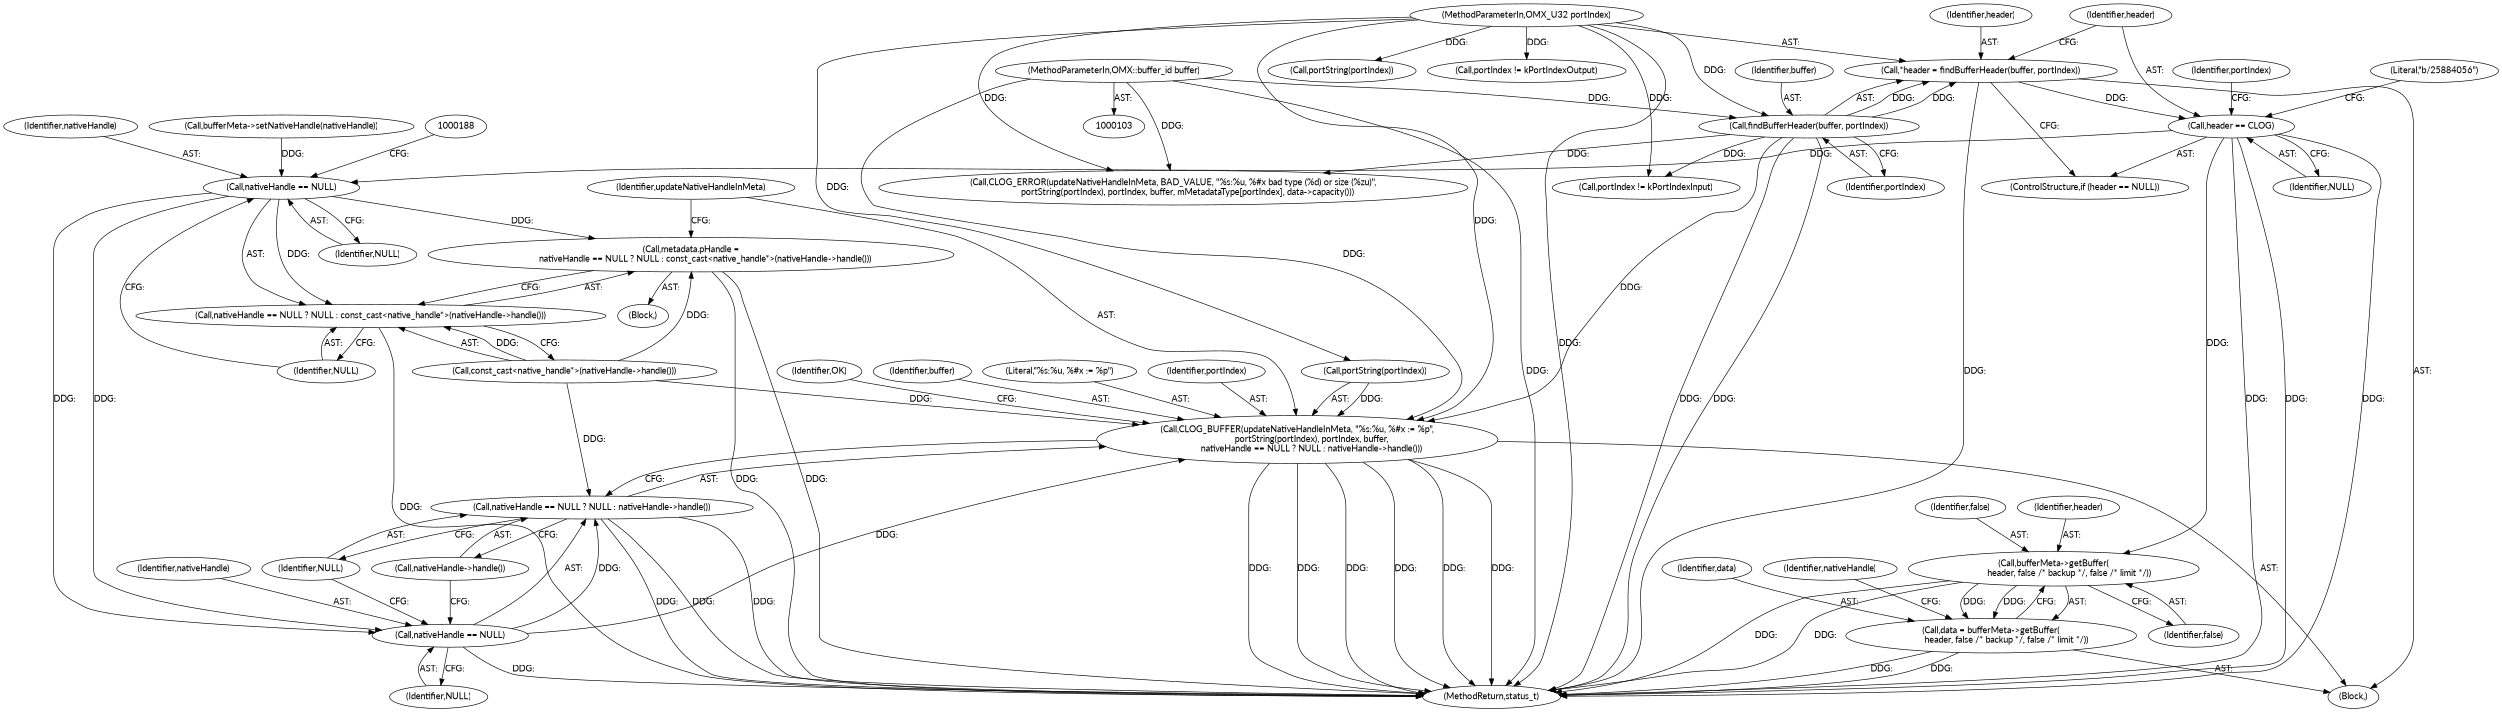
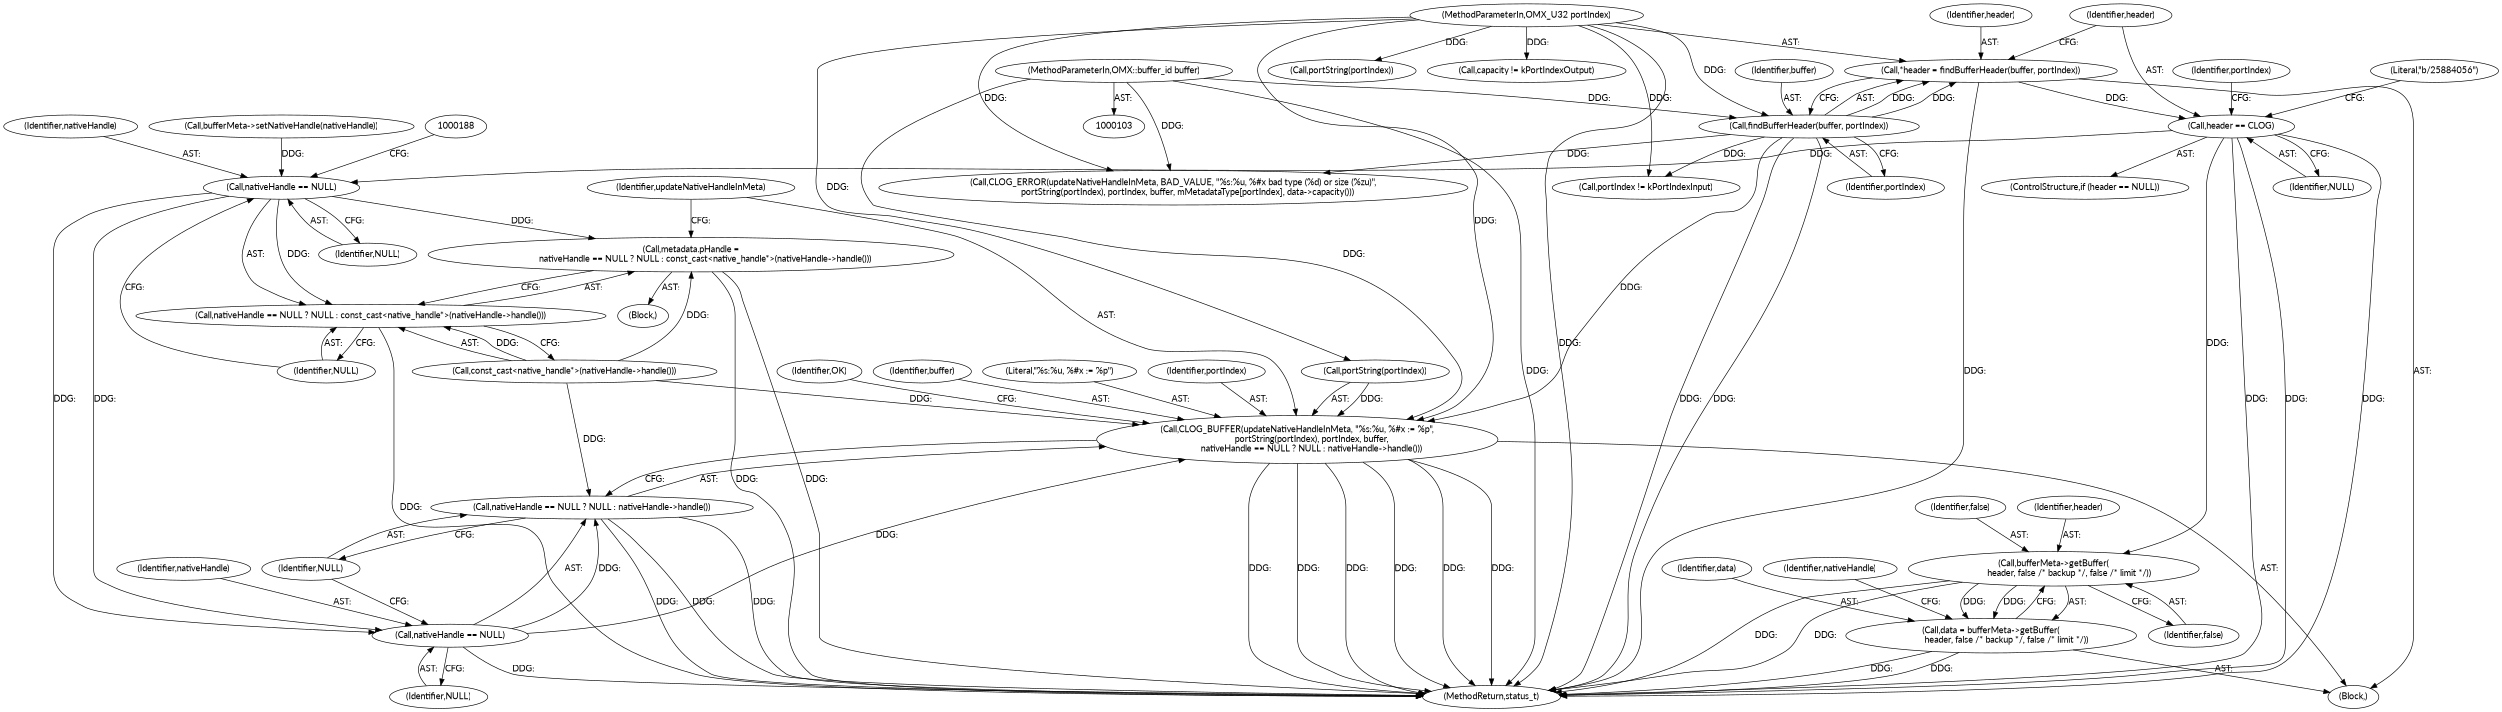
(1527, 71) -> (1527, 71)
(2031, 127) -> (1837, 85)
(450, 569) -> none
